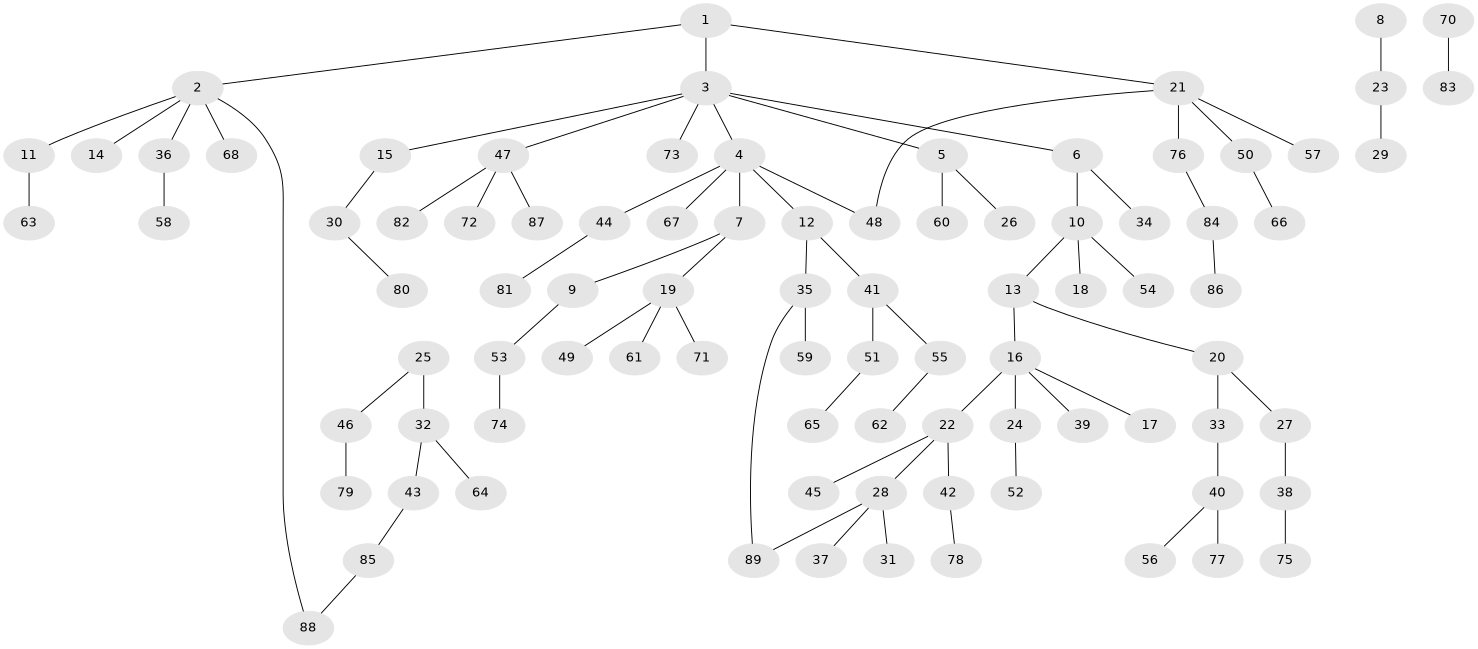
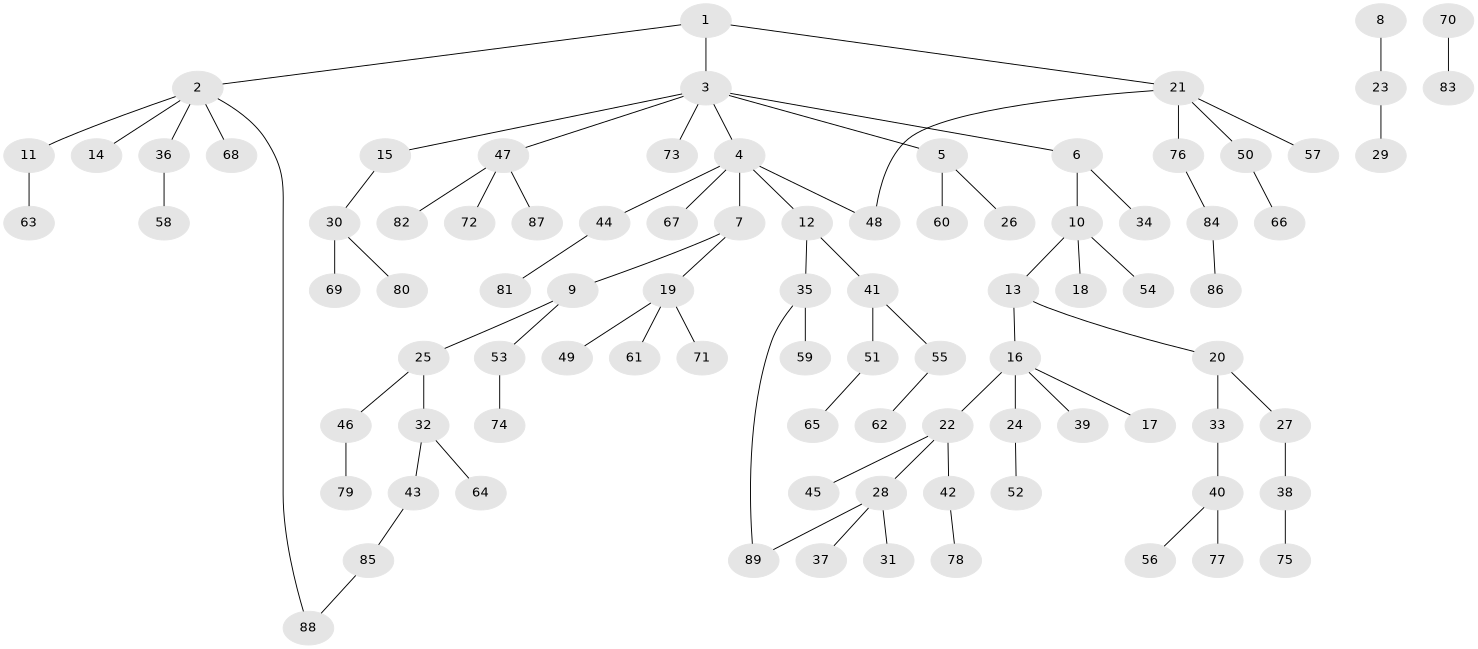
none -> (335, 291)
none -> (499, 325)
